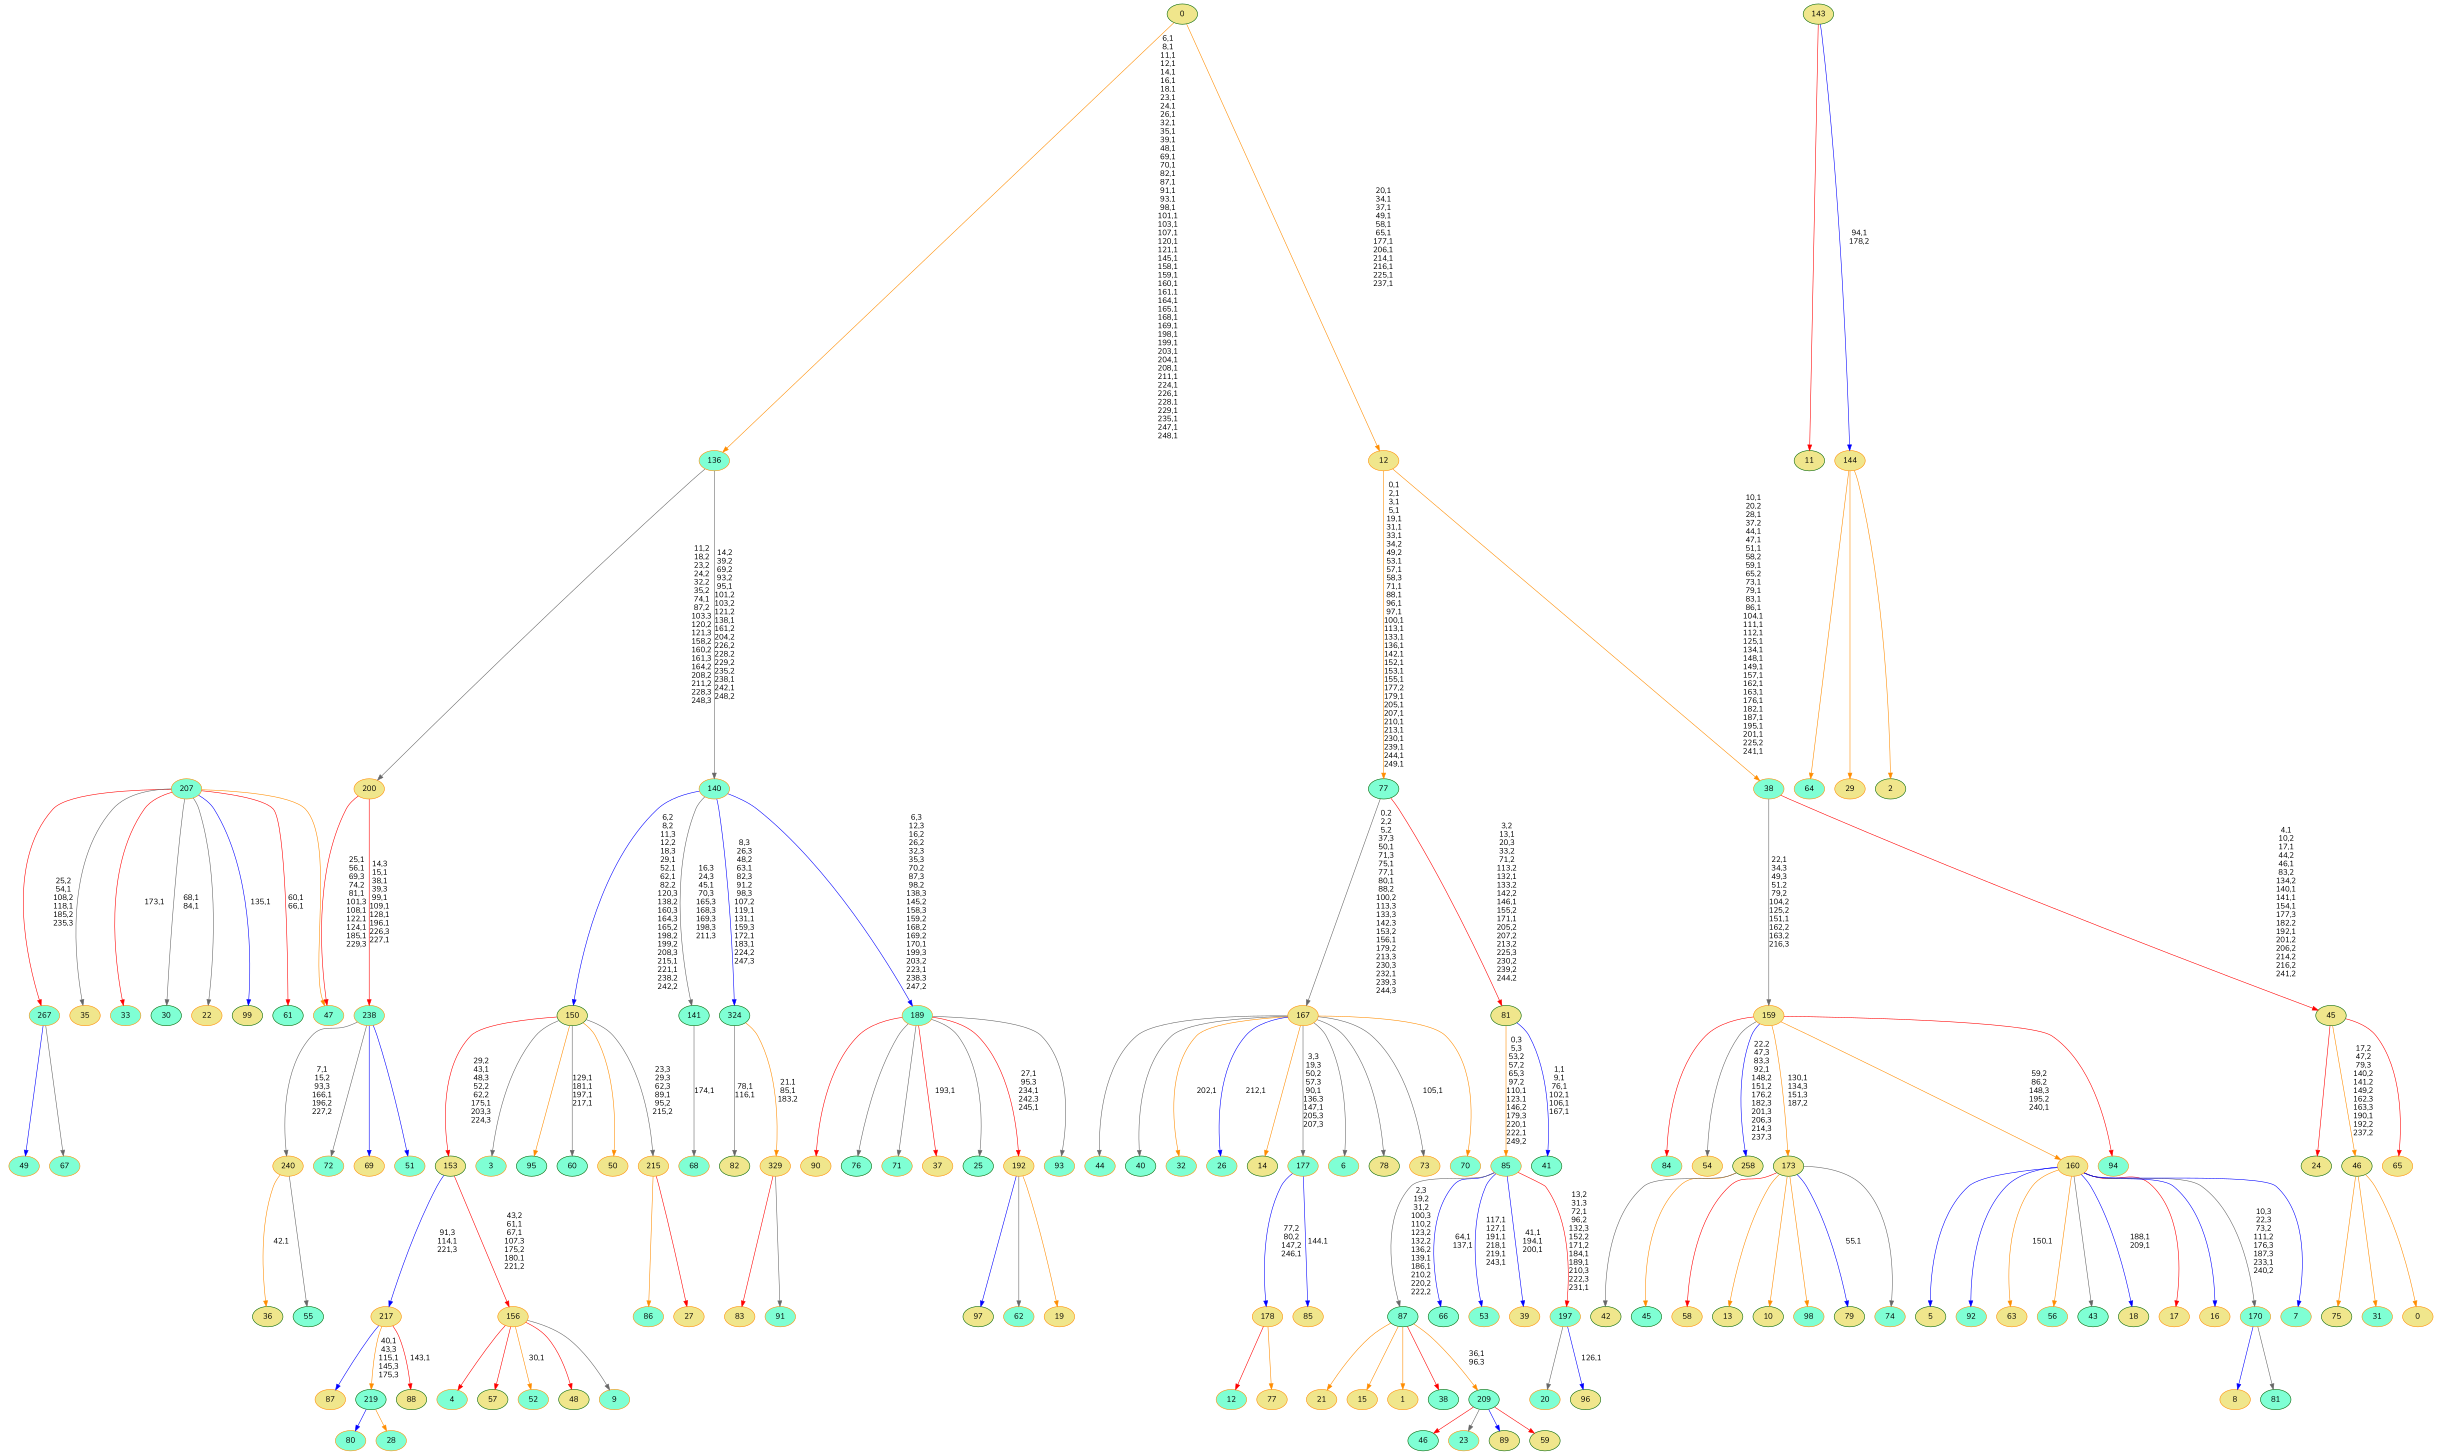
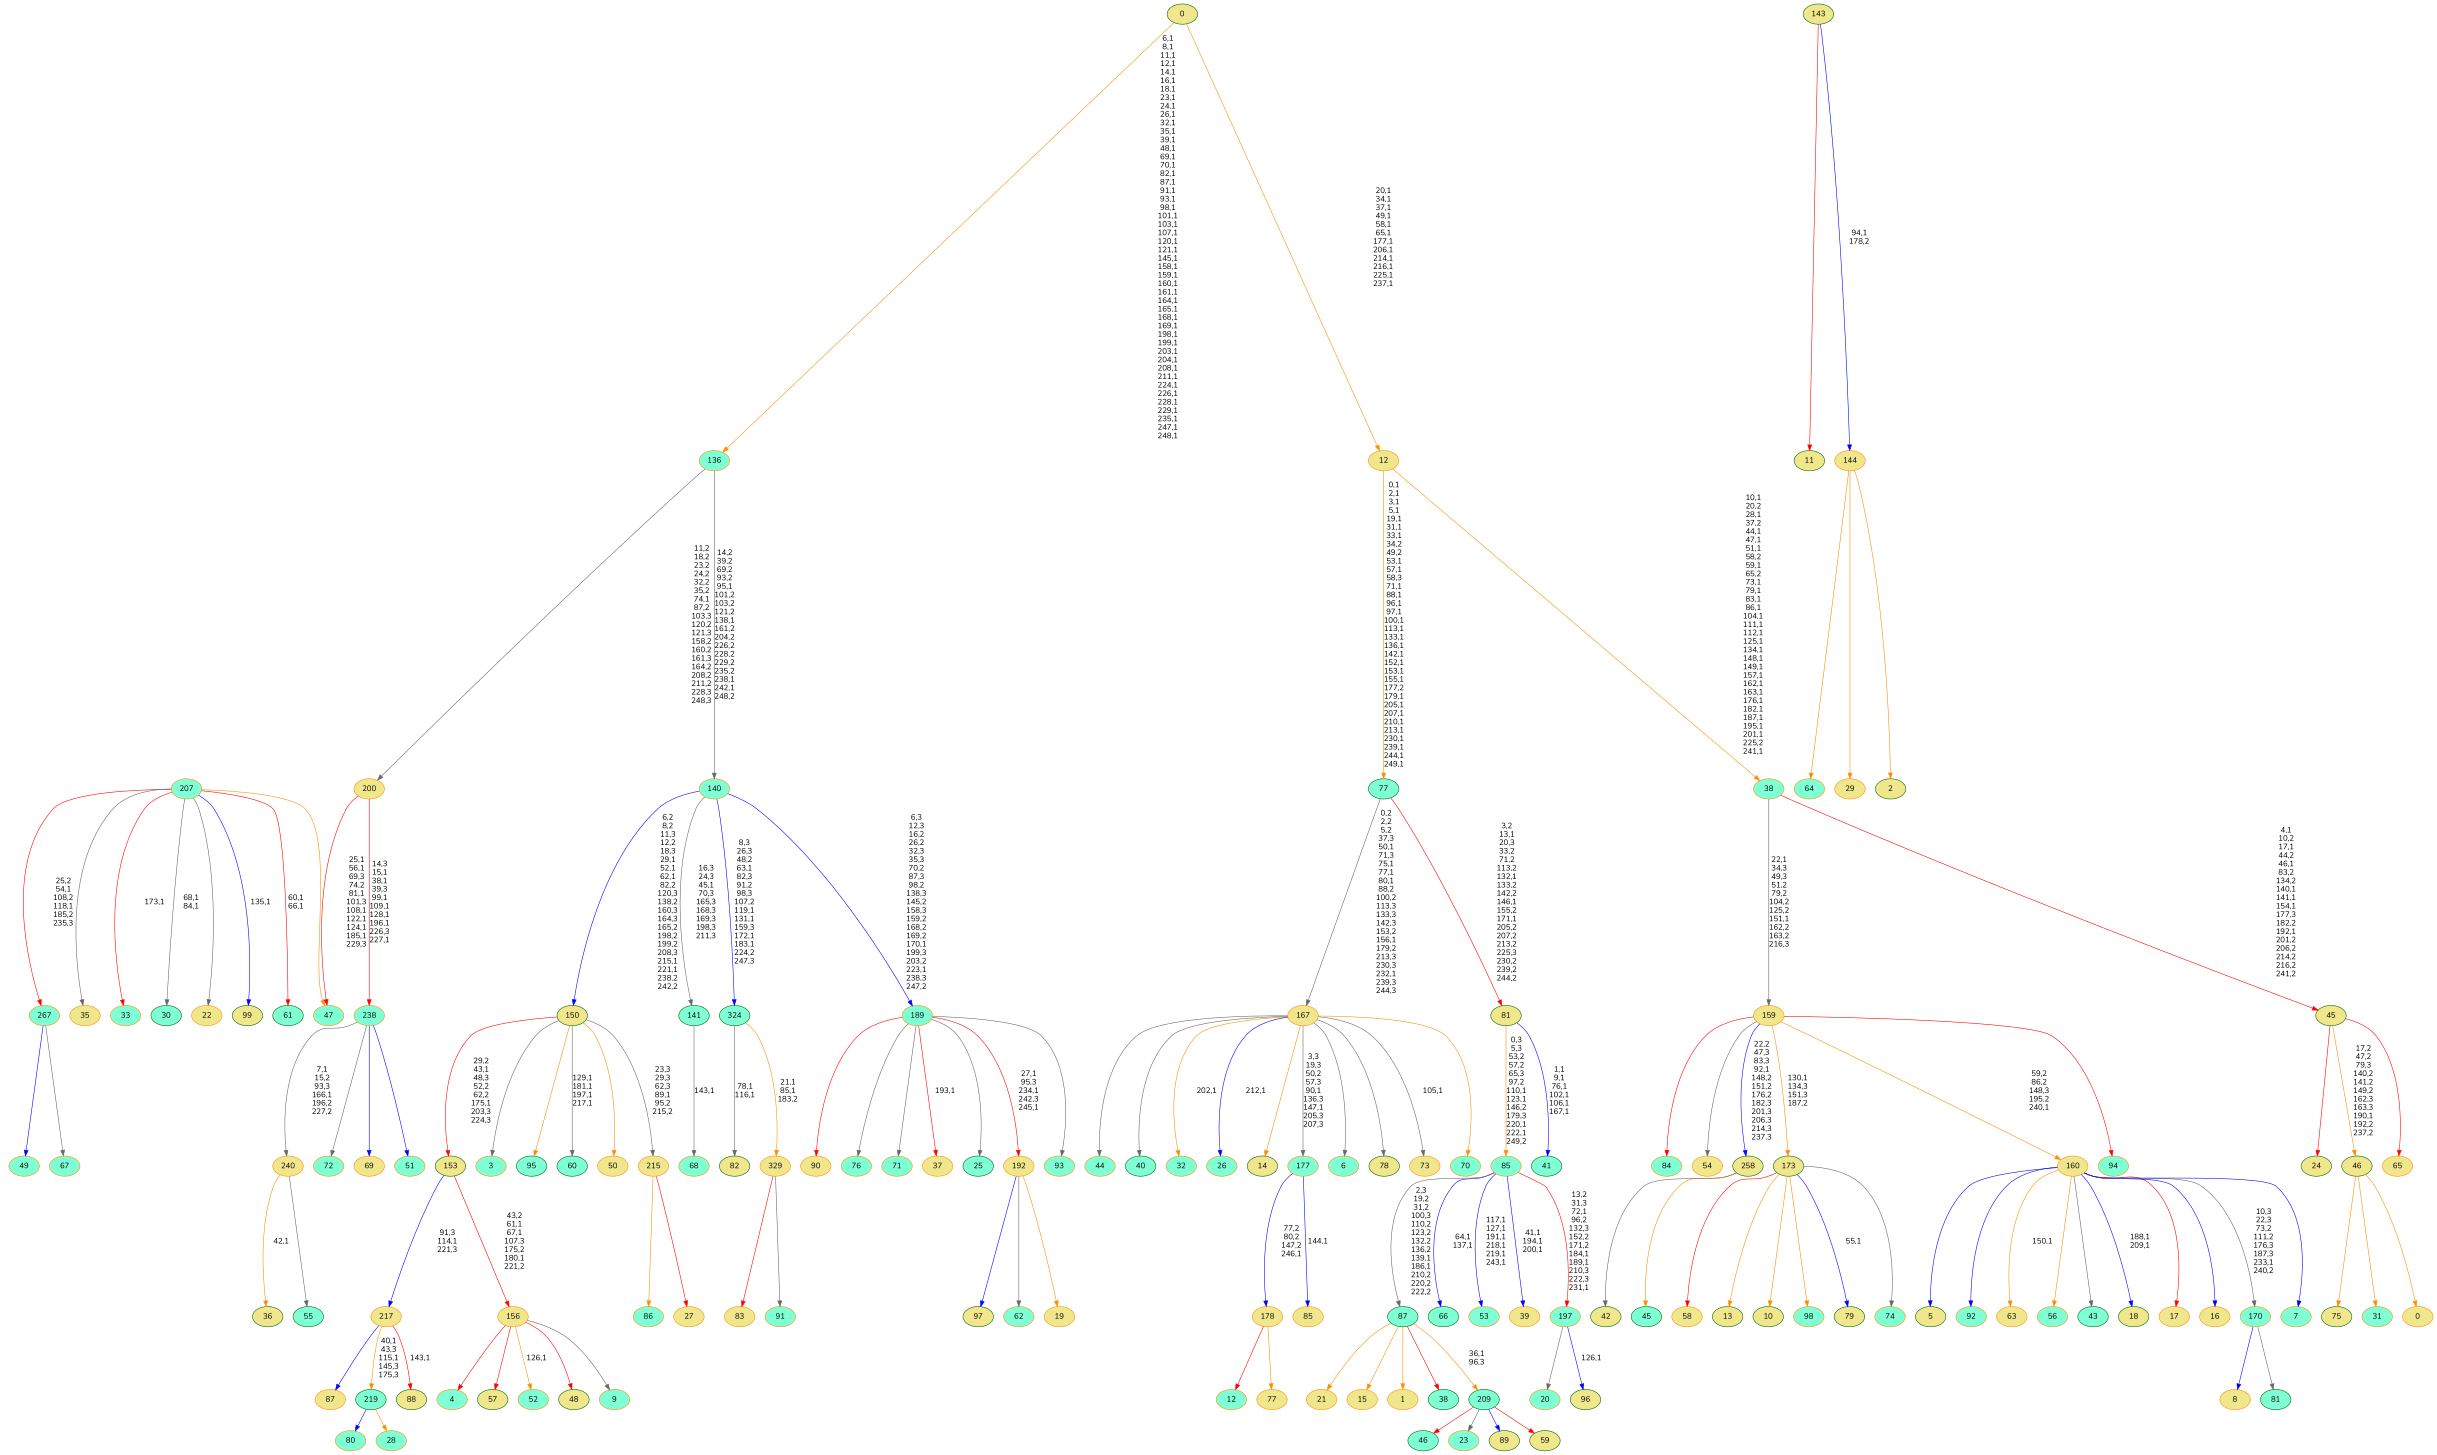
(704, 1091) -> (704, 1091)
(856, 1166) -> (856, 1166)
(537, 1358) -> (537, 1358)
